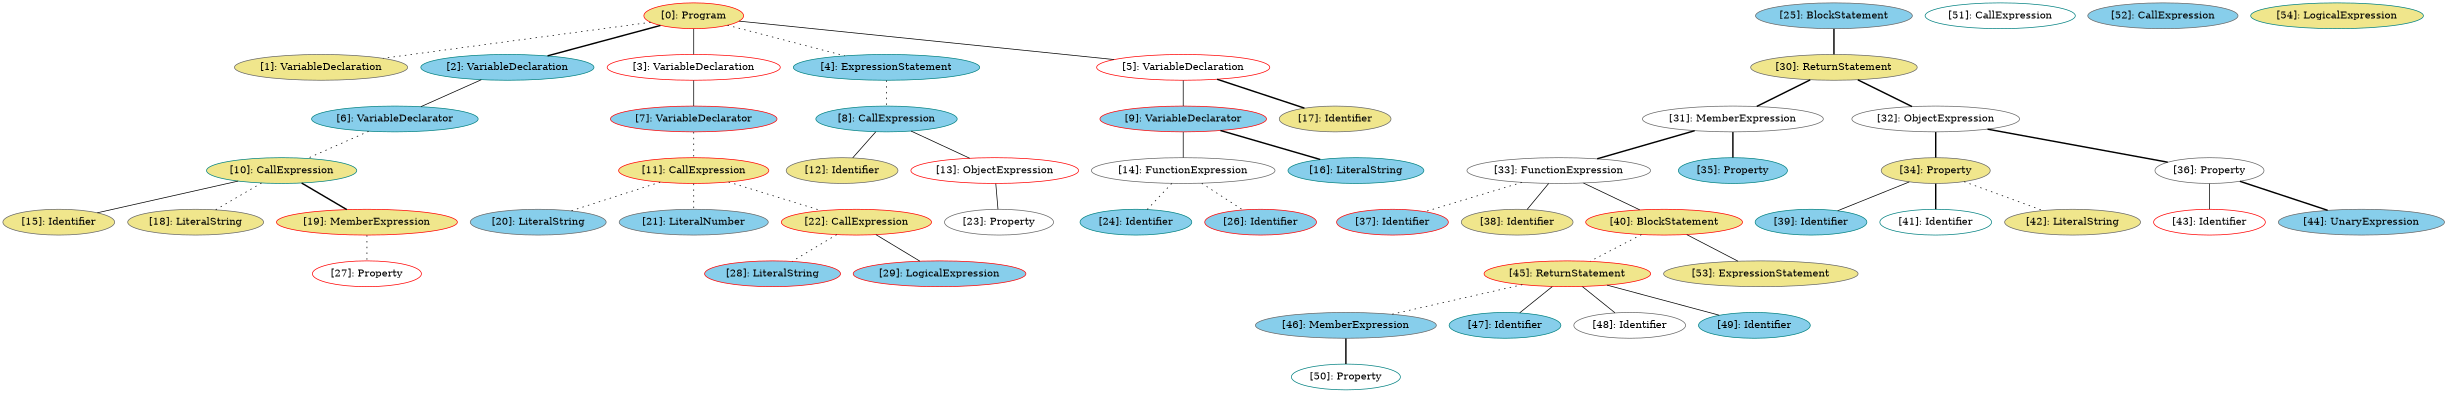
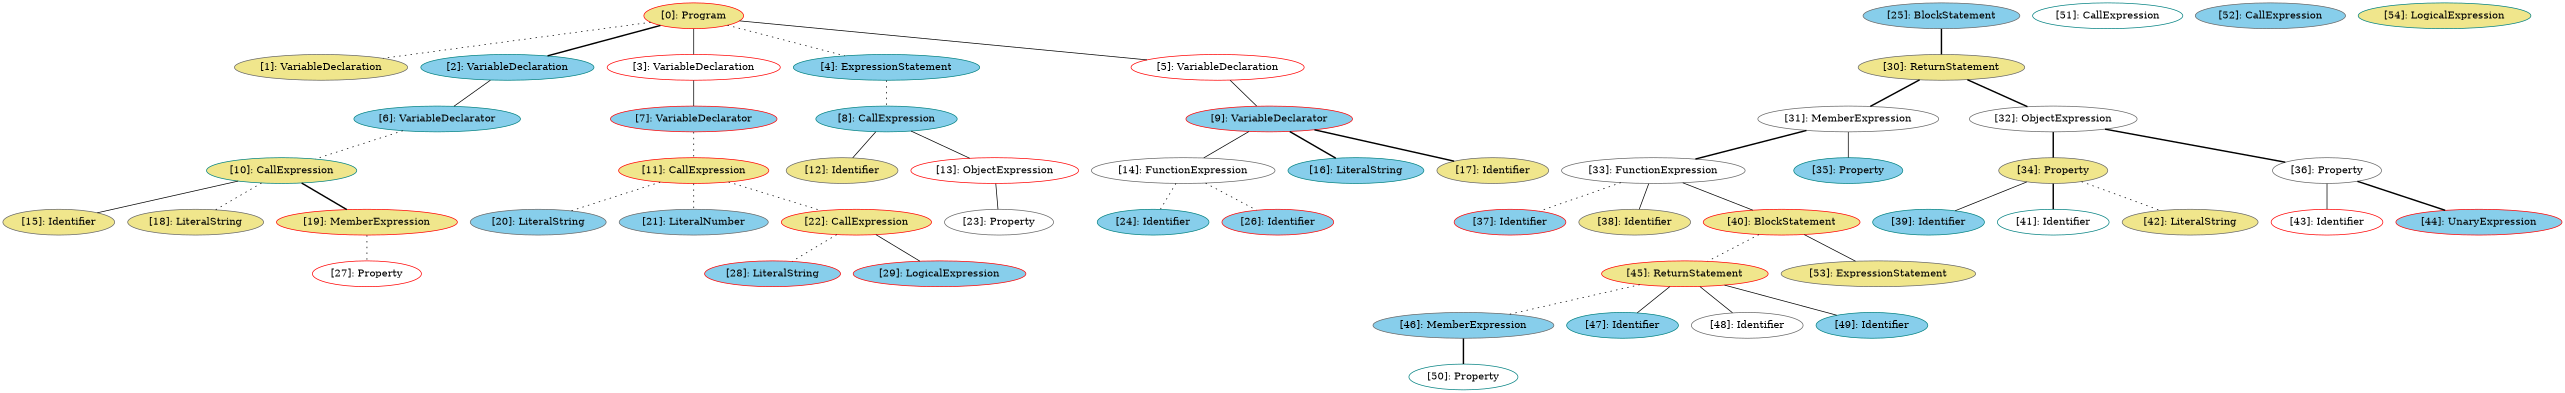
(1261, 94) -> (1384, 146)
(1733, 145) -> (1848, 145)
(2361, 222) -> (2479, 222)
